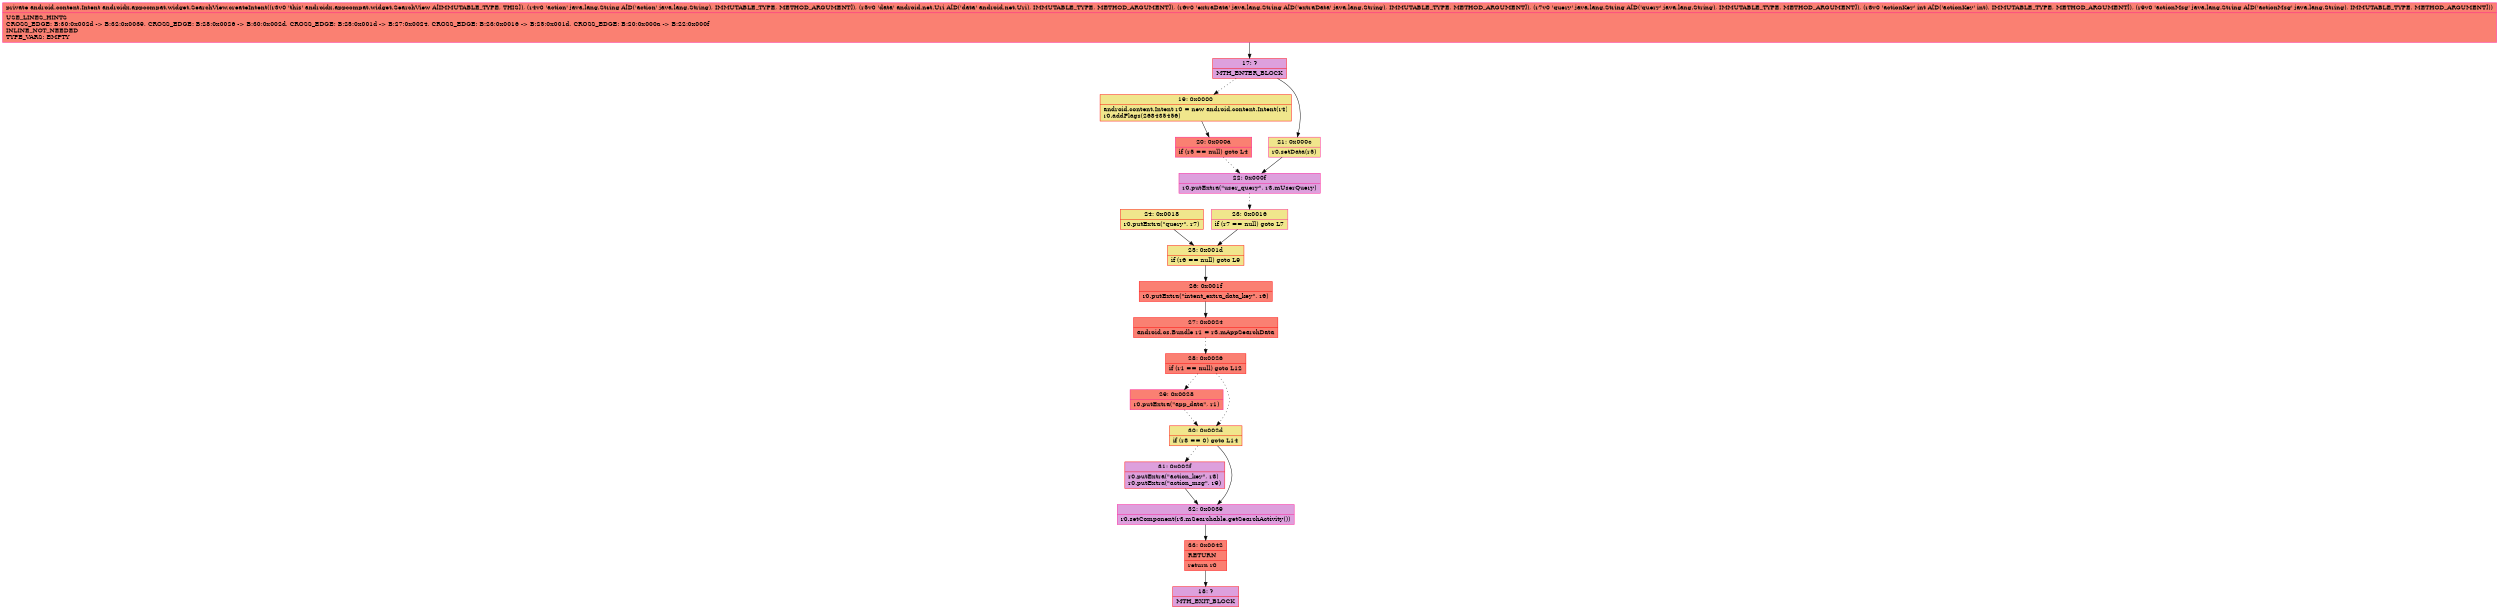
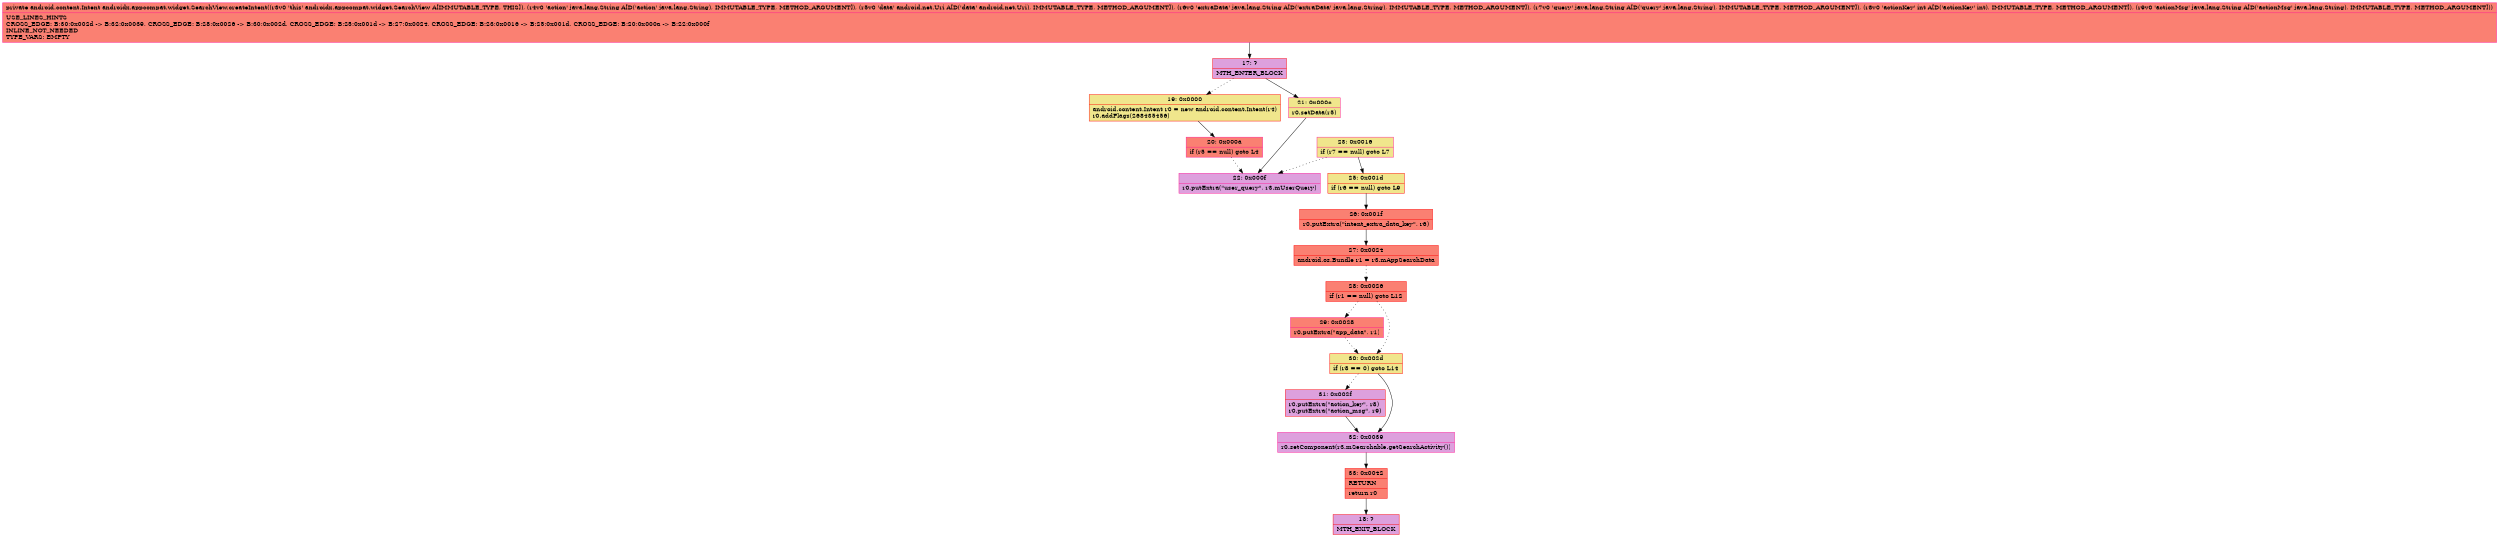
(1250, 199) -> (1305, 164)
(1162, 219) -> none
